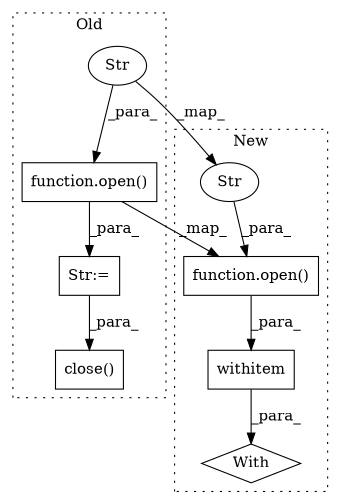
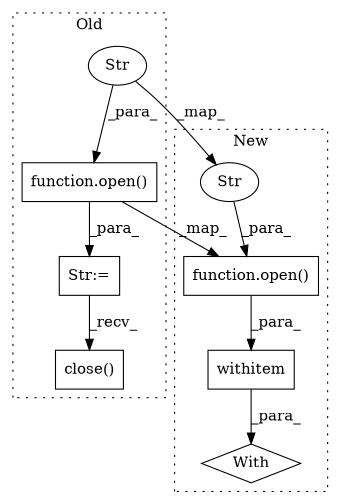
(114, 323) -> (114, 323)
